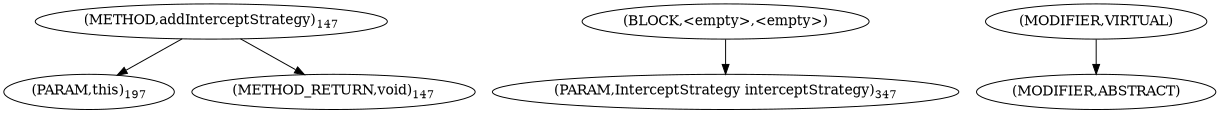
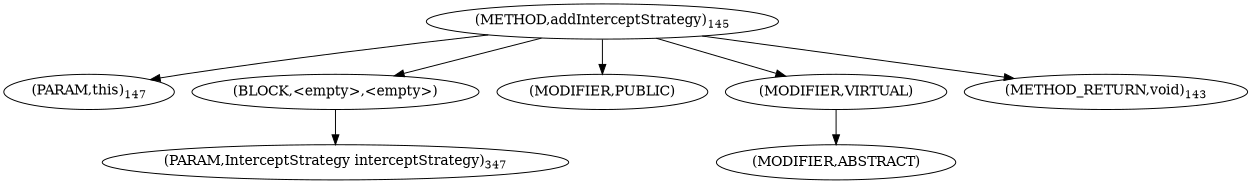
(328, 20) -> (719, 20)
none -> (473, 56)
none -> (716, 56)
(136, 90) -> (136, 90)
(423, 90) -> (1196, 90)
none -> (602, 92)
